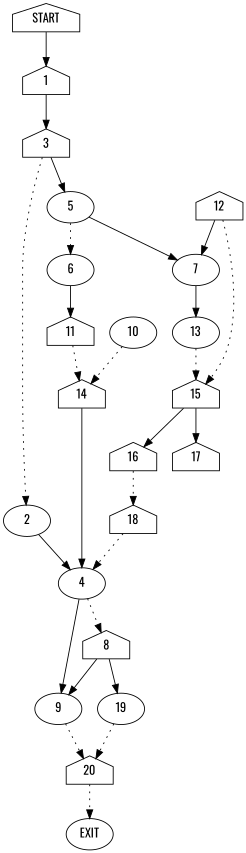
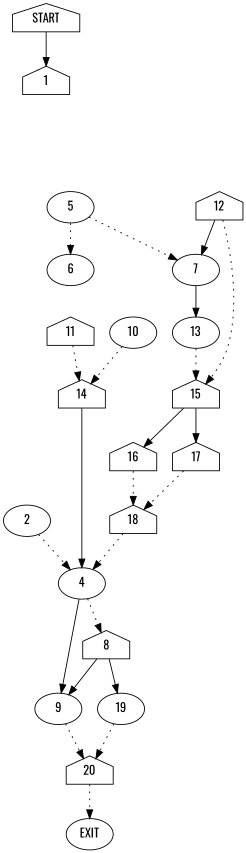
(46, 145) -> none
(129, 237) -> (129, 237)
(71, 297) -> none
none -> (167, 487)
(51, 549) -> (51, 549)
